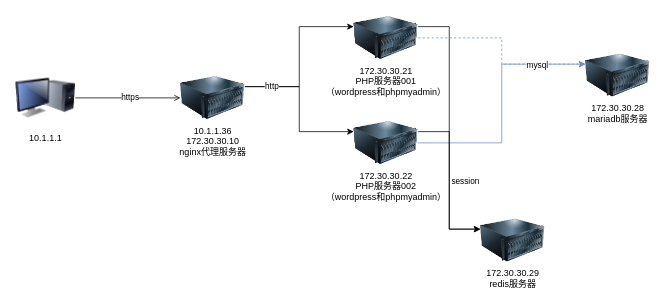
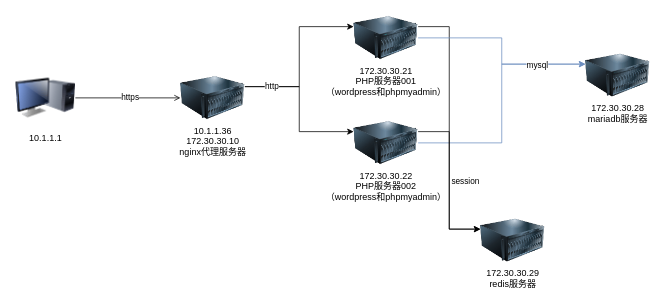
(472, 38) -> (472, 38)
